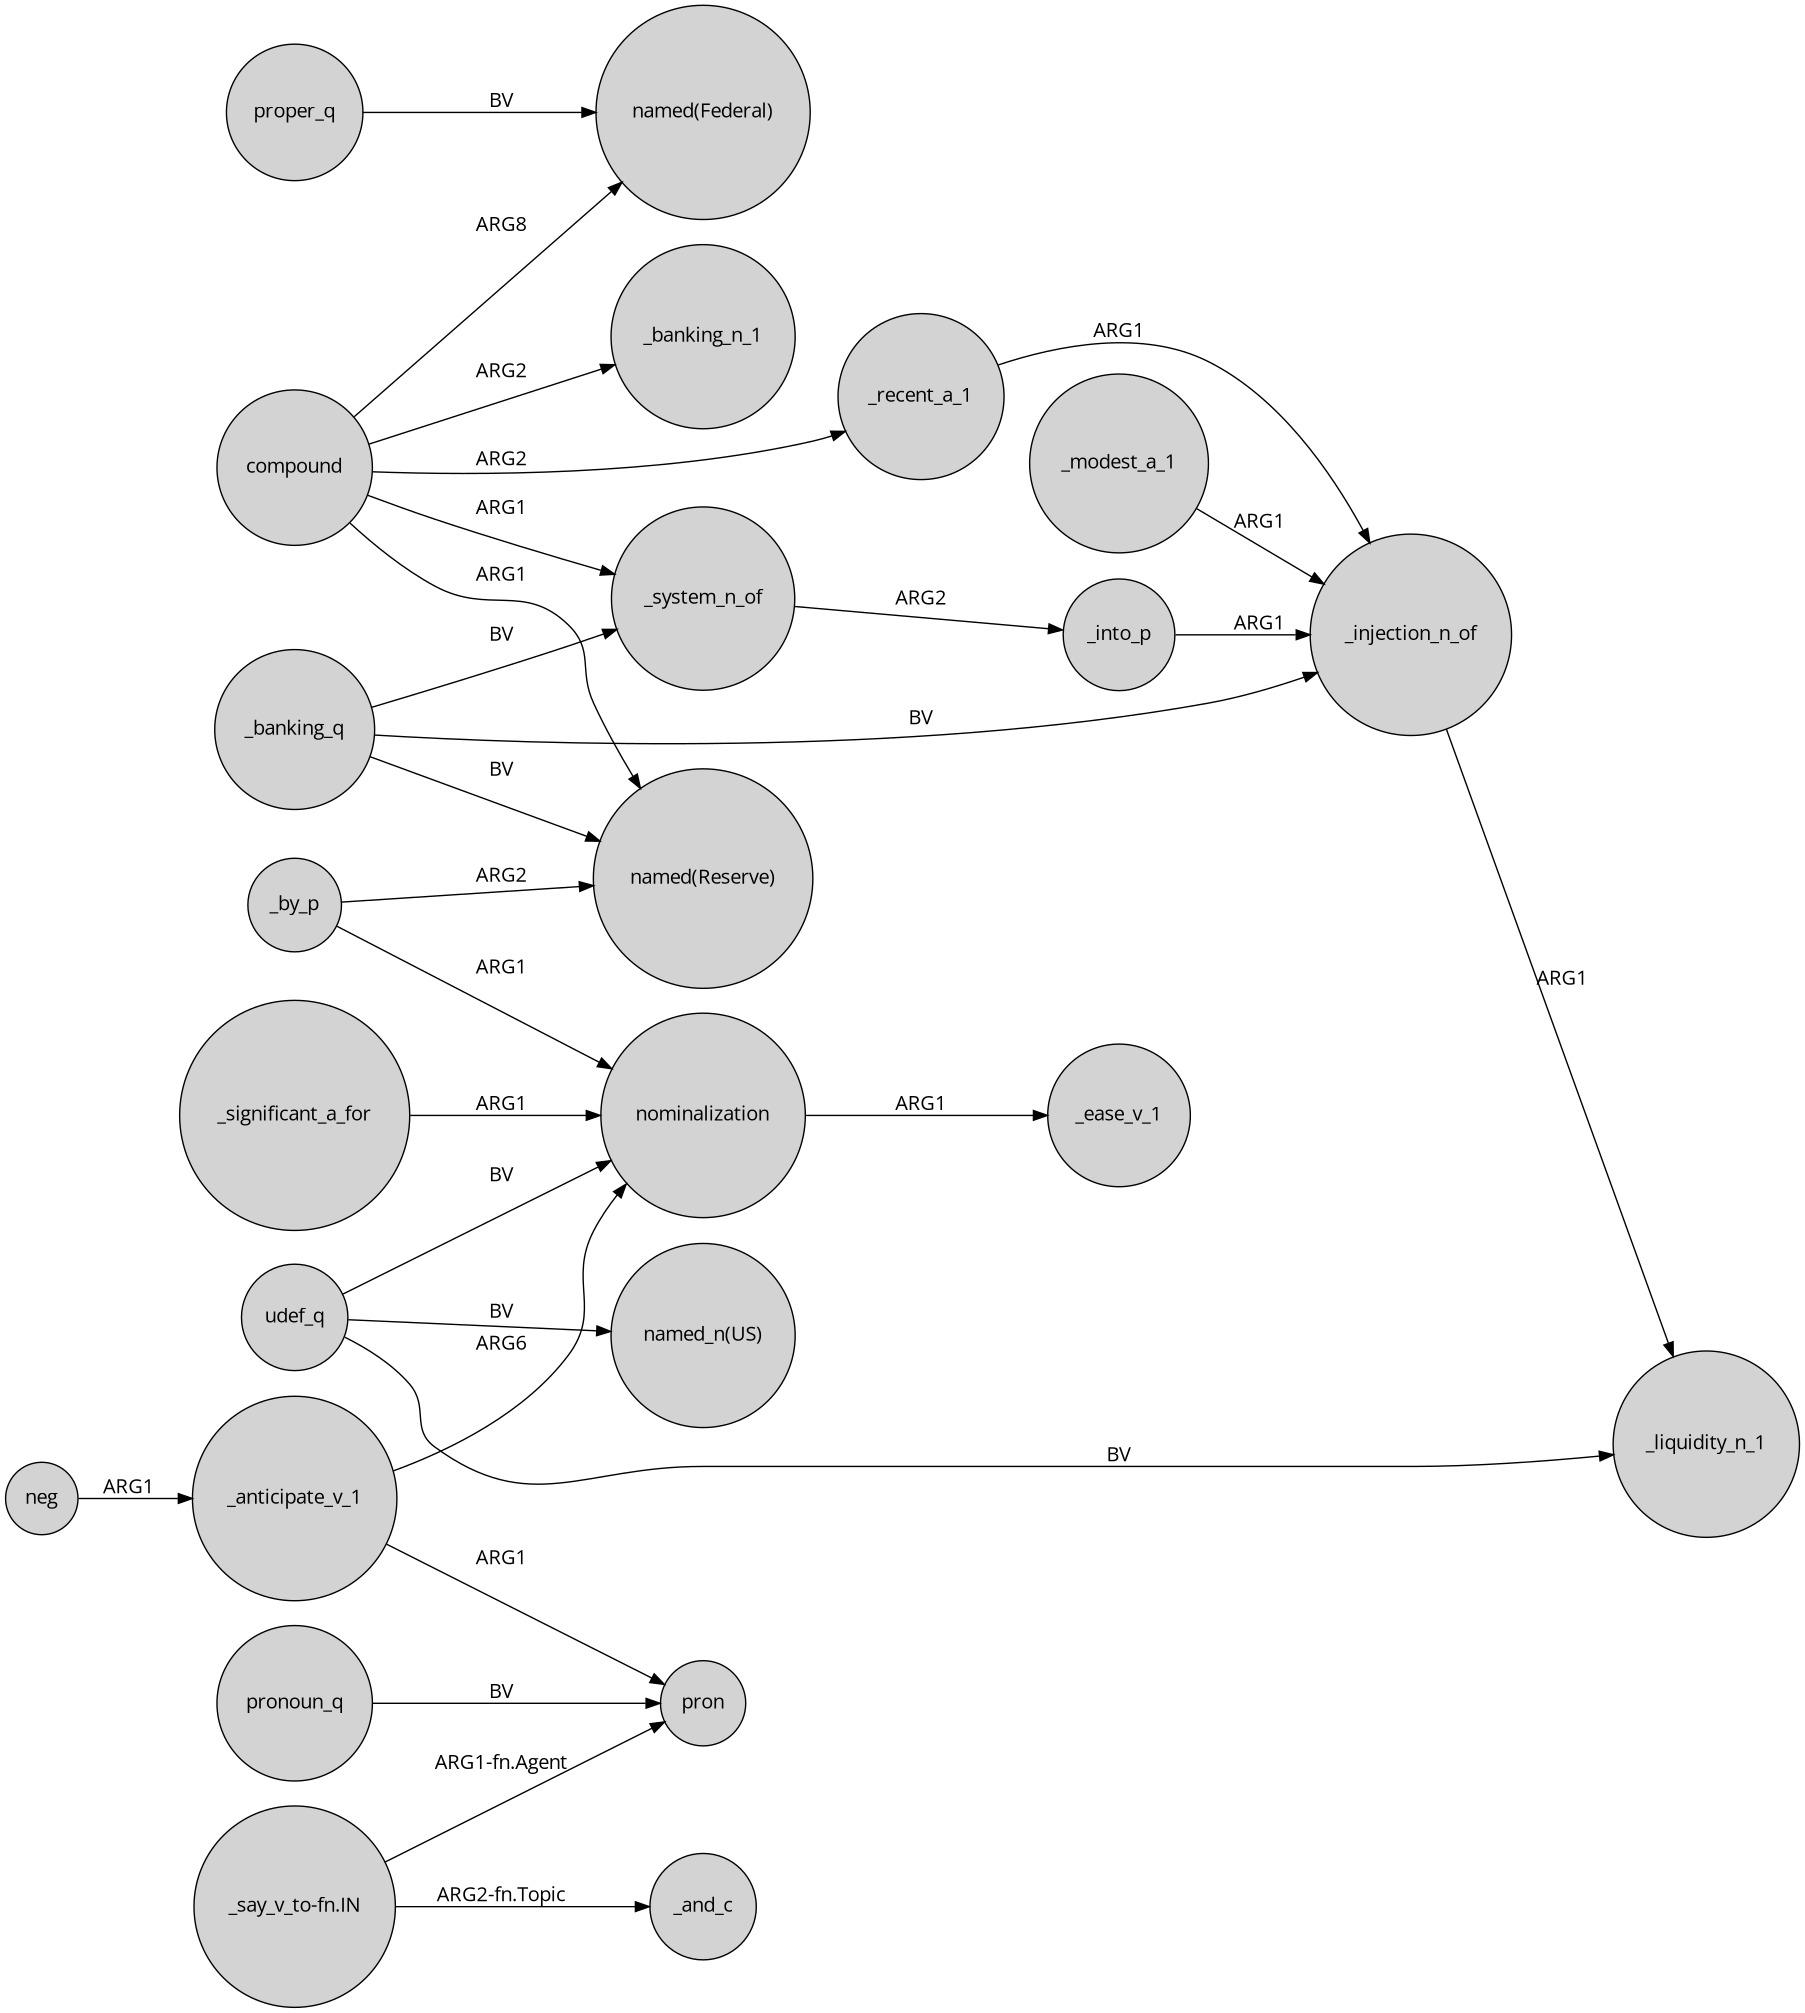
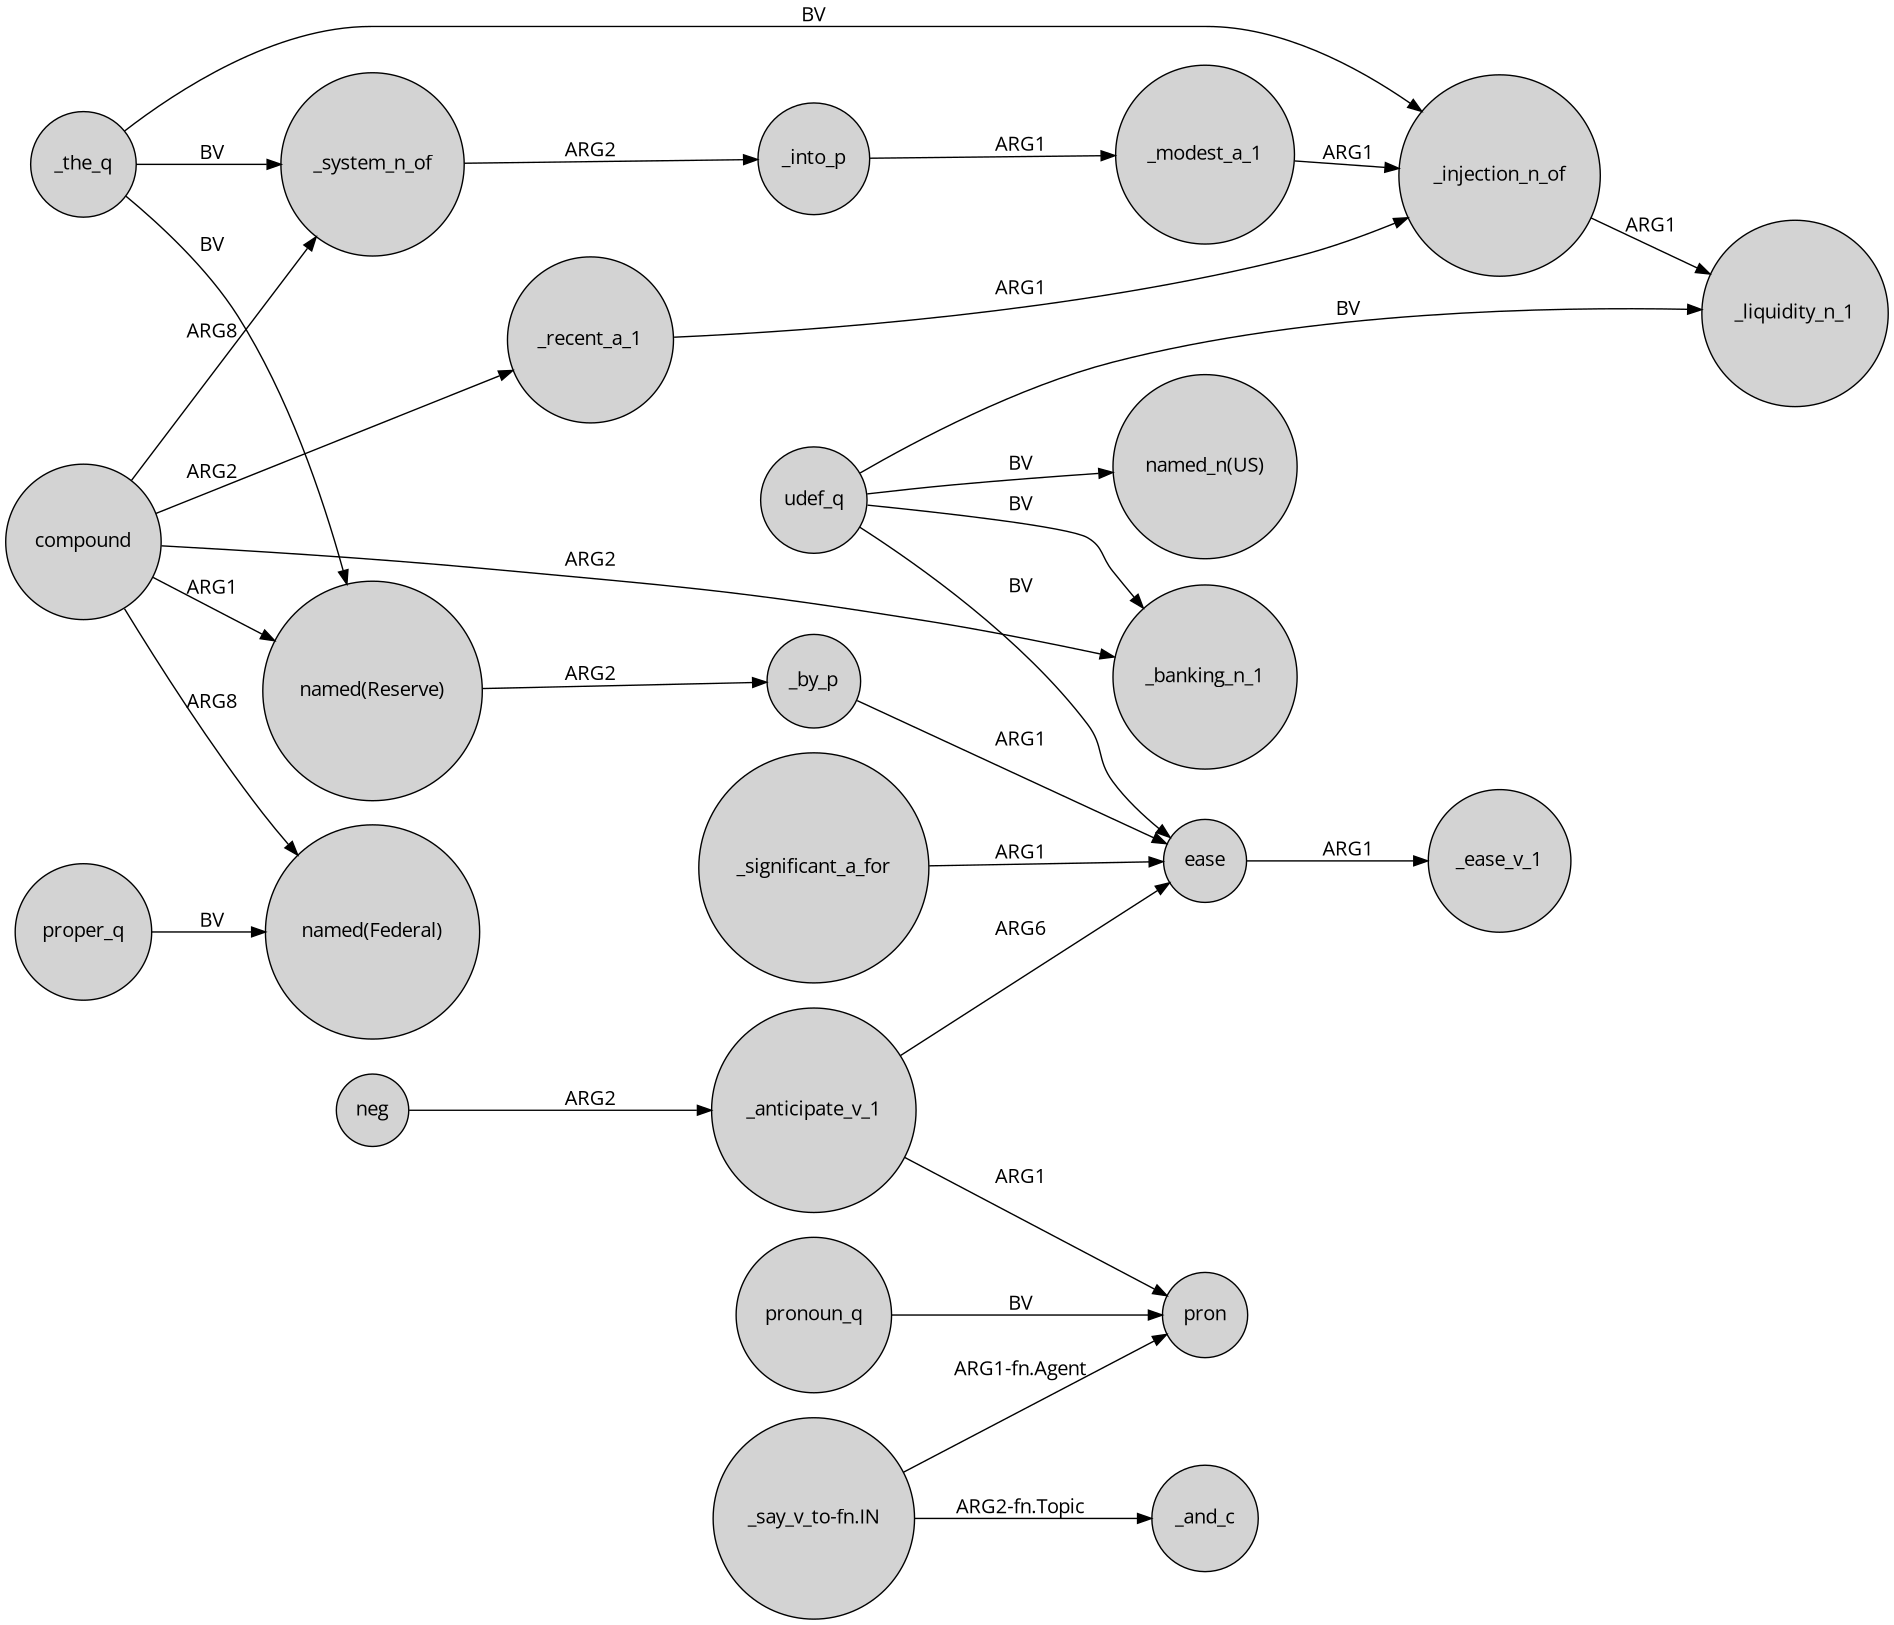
(502, 509) -> (212, 332)
none -> (1016, 523)
(1236, 635) -> (986, 157)
(295, 729) -> (83, 164)
(461, 894) -> (617, 685)
(703, 1115) -> (1205, 861)
(129, 1488) -> (590, 1100)
